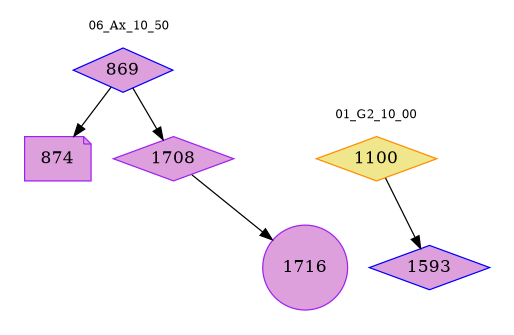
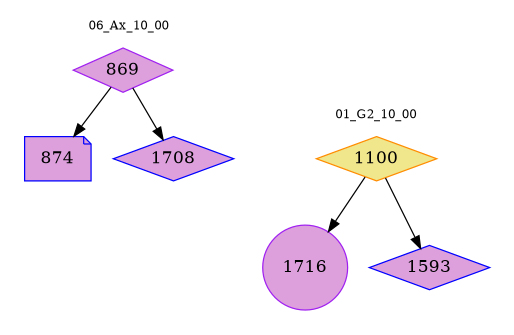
(129, 26) -> (129, 26)
(123, 70) -> (123, 70)
(58, 159) -> (58, 159)
(174, 159) -> (174, 159)
(227, 203) -> (350, 199)
